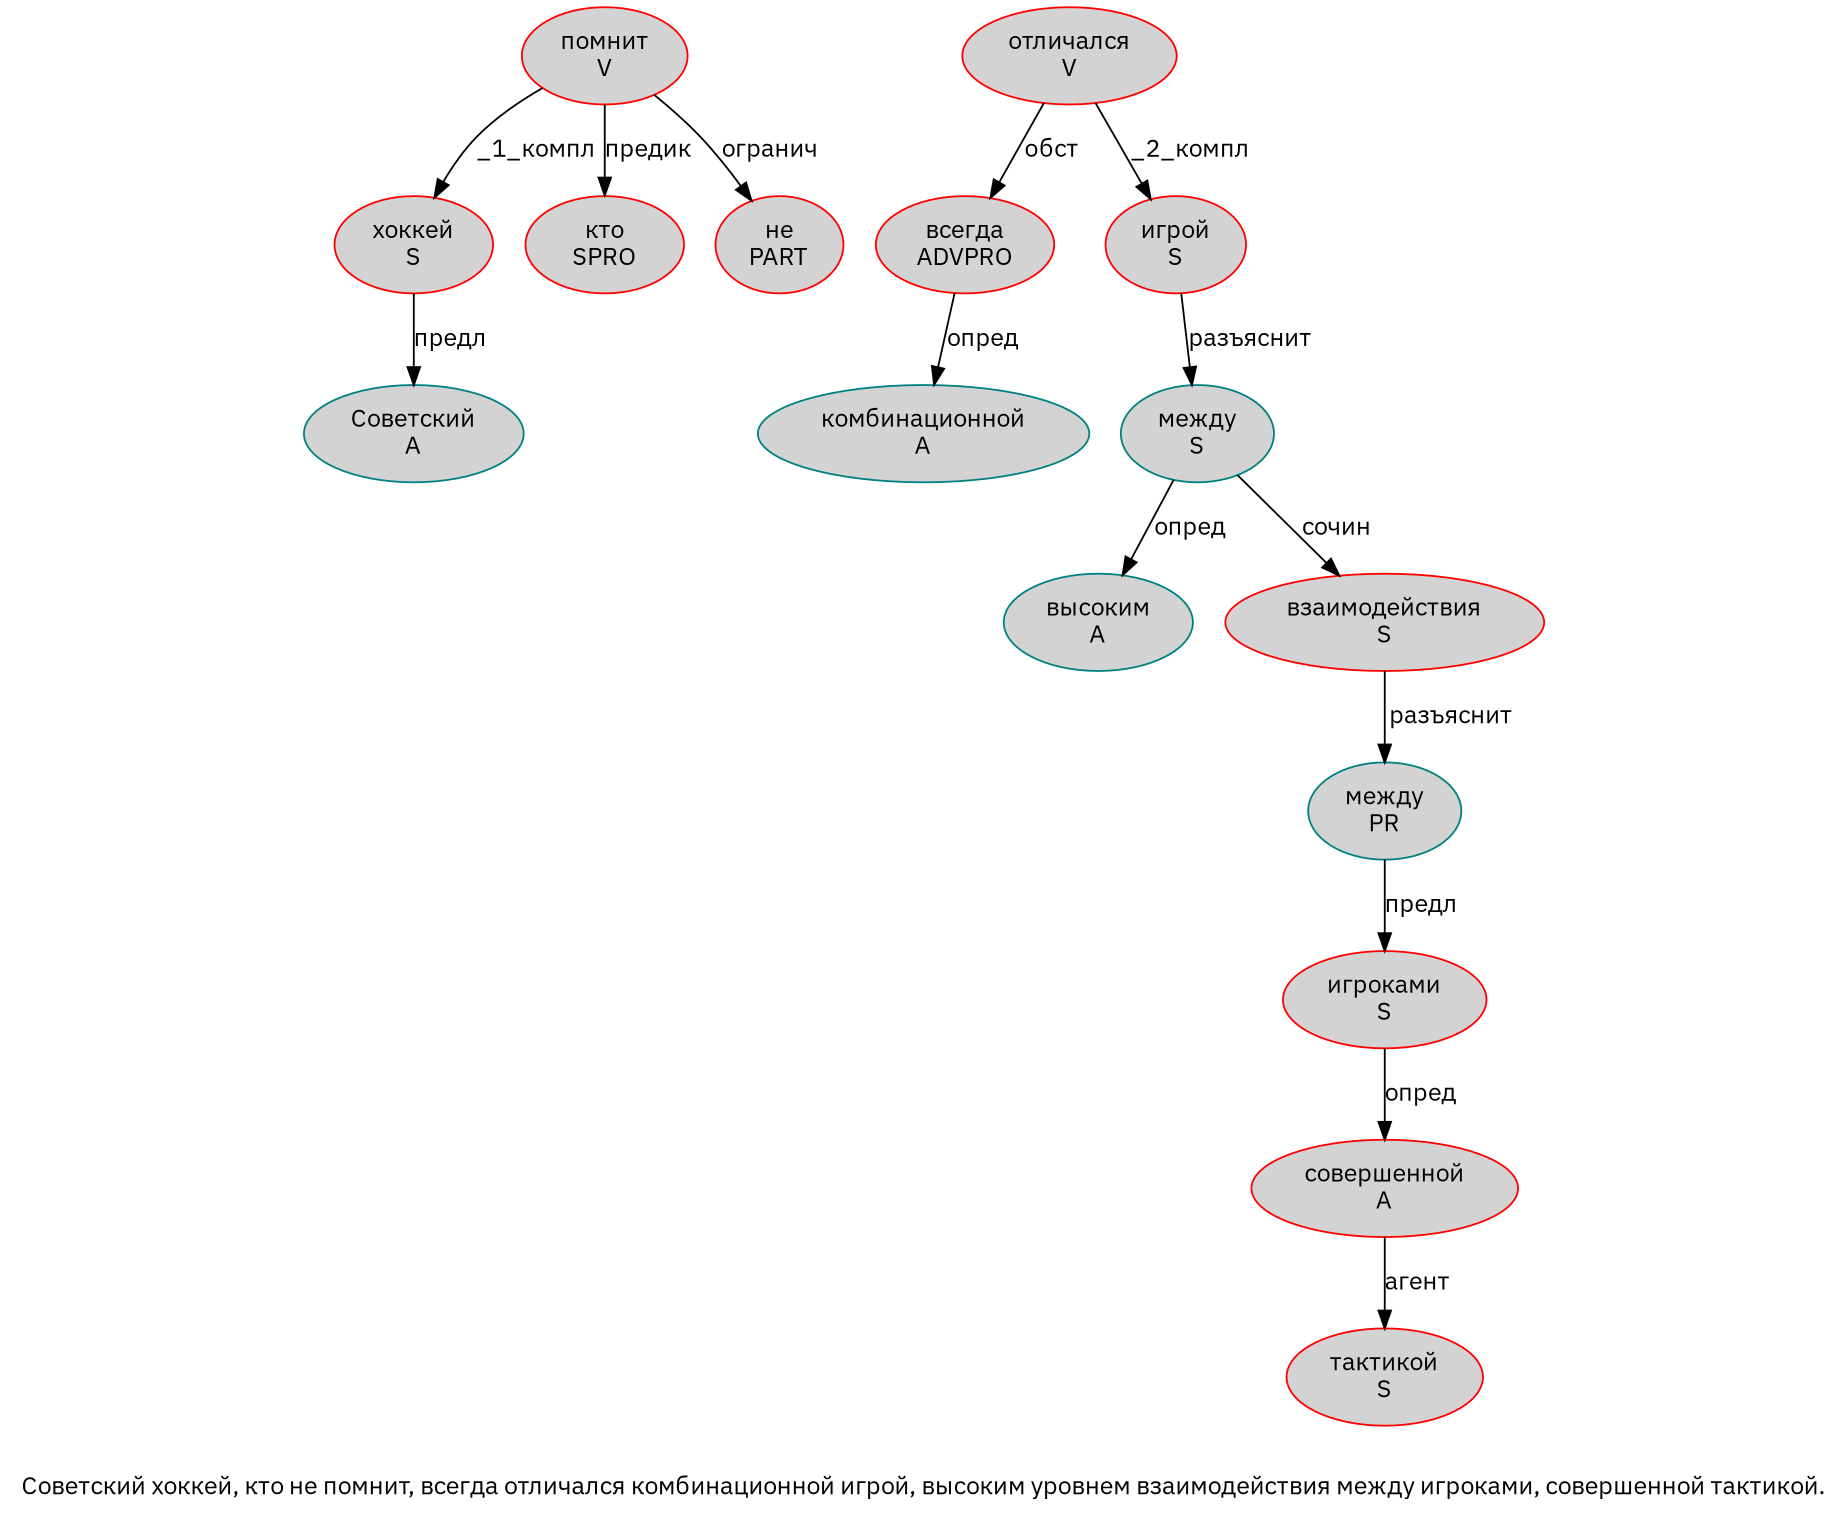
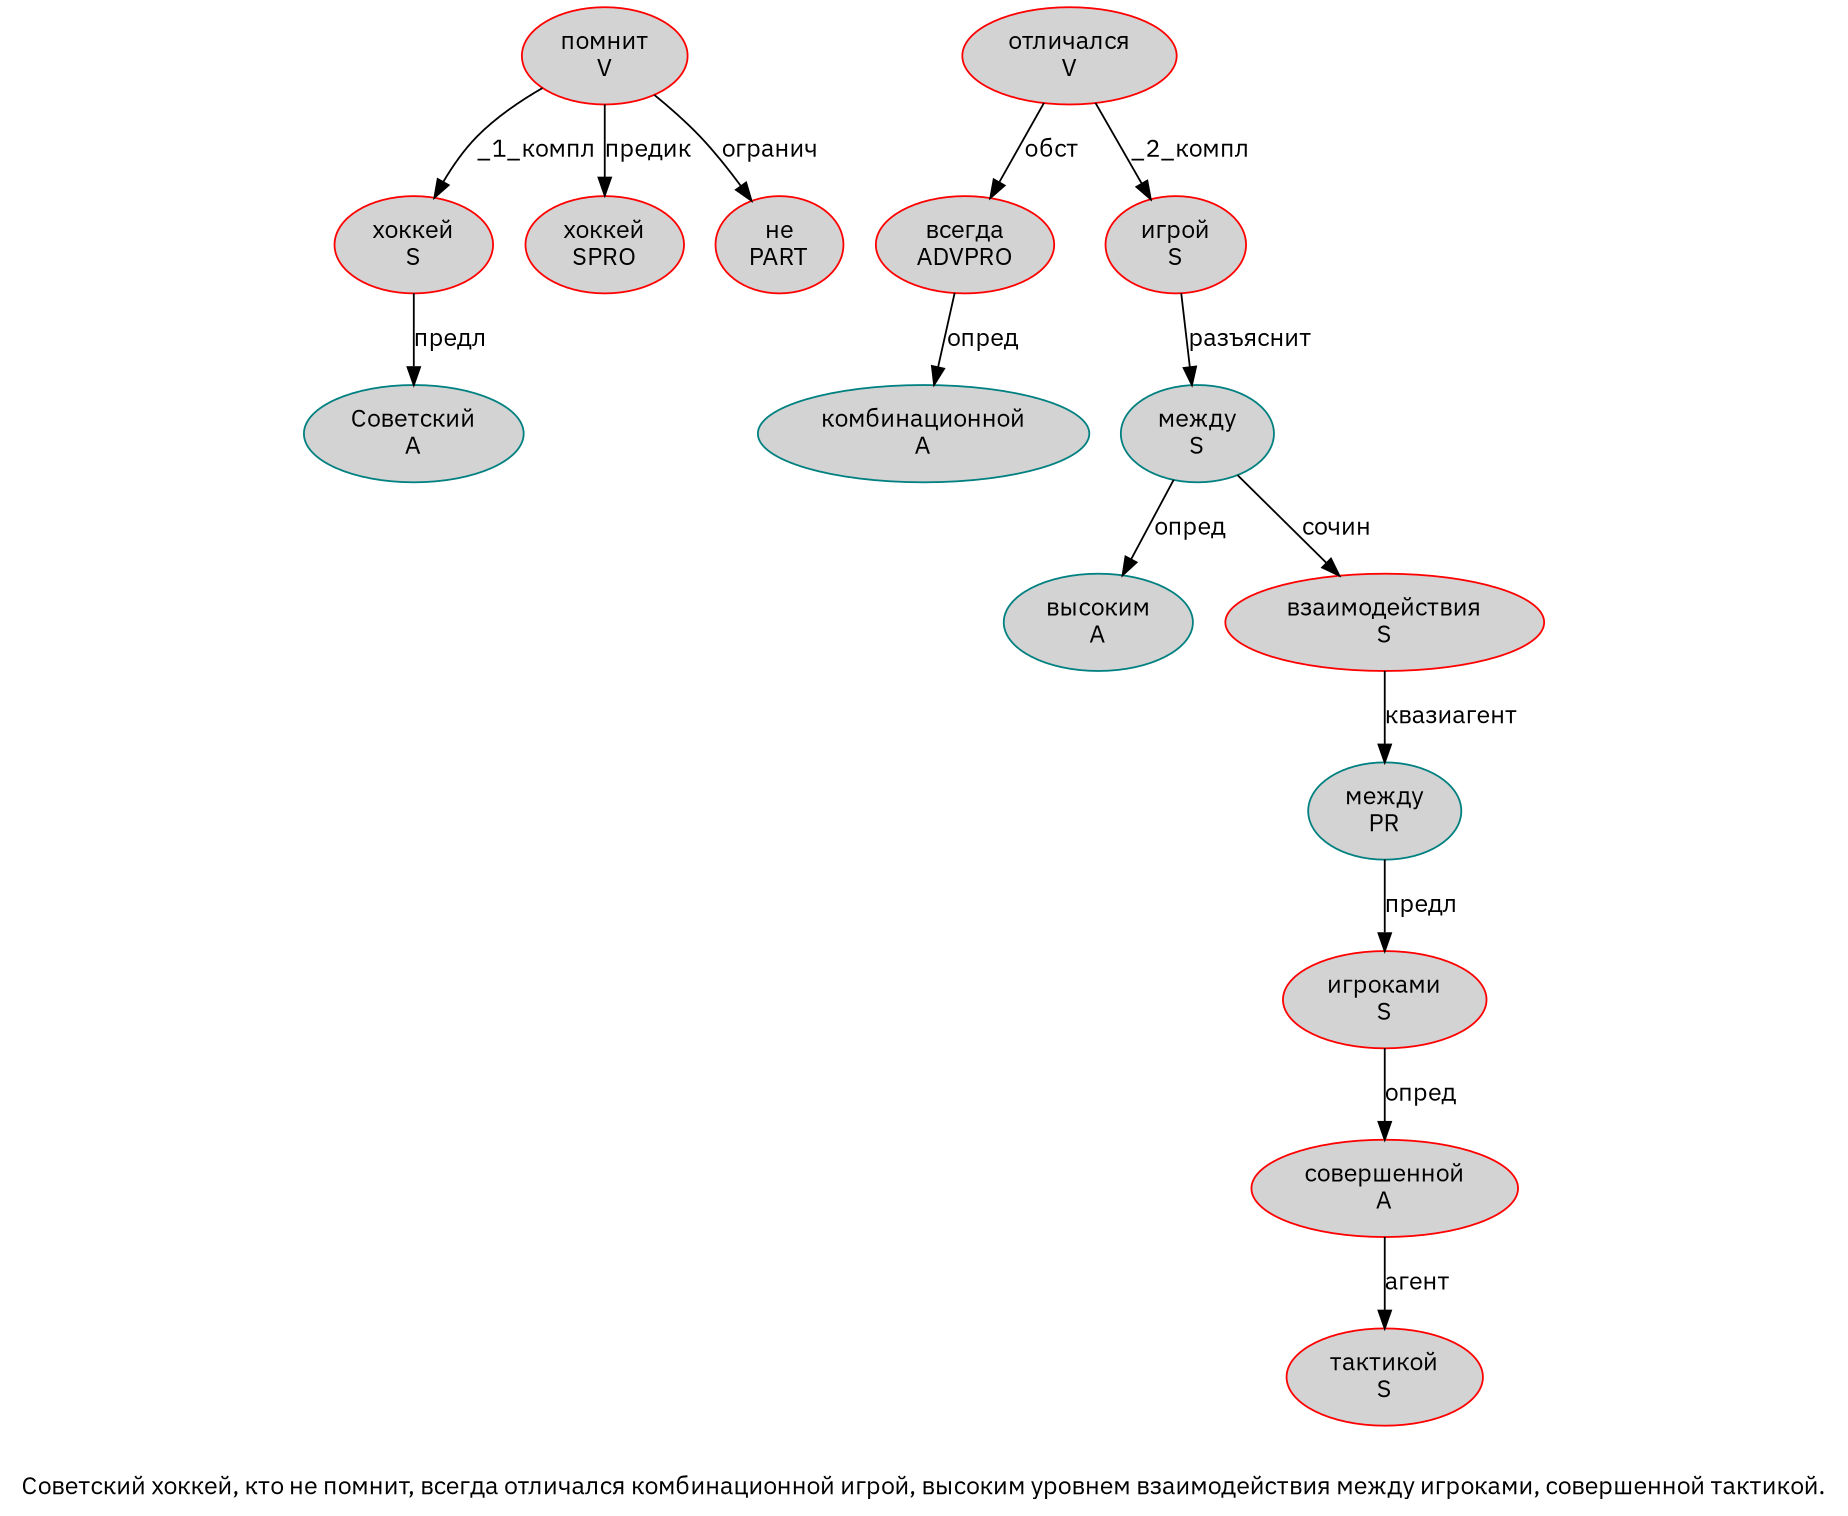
(605, 245) -> (605, 245)
(1451, 717) -> (1451, 717)
